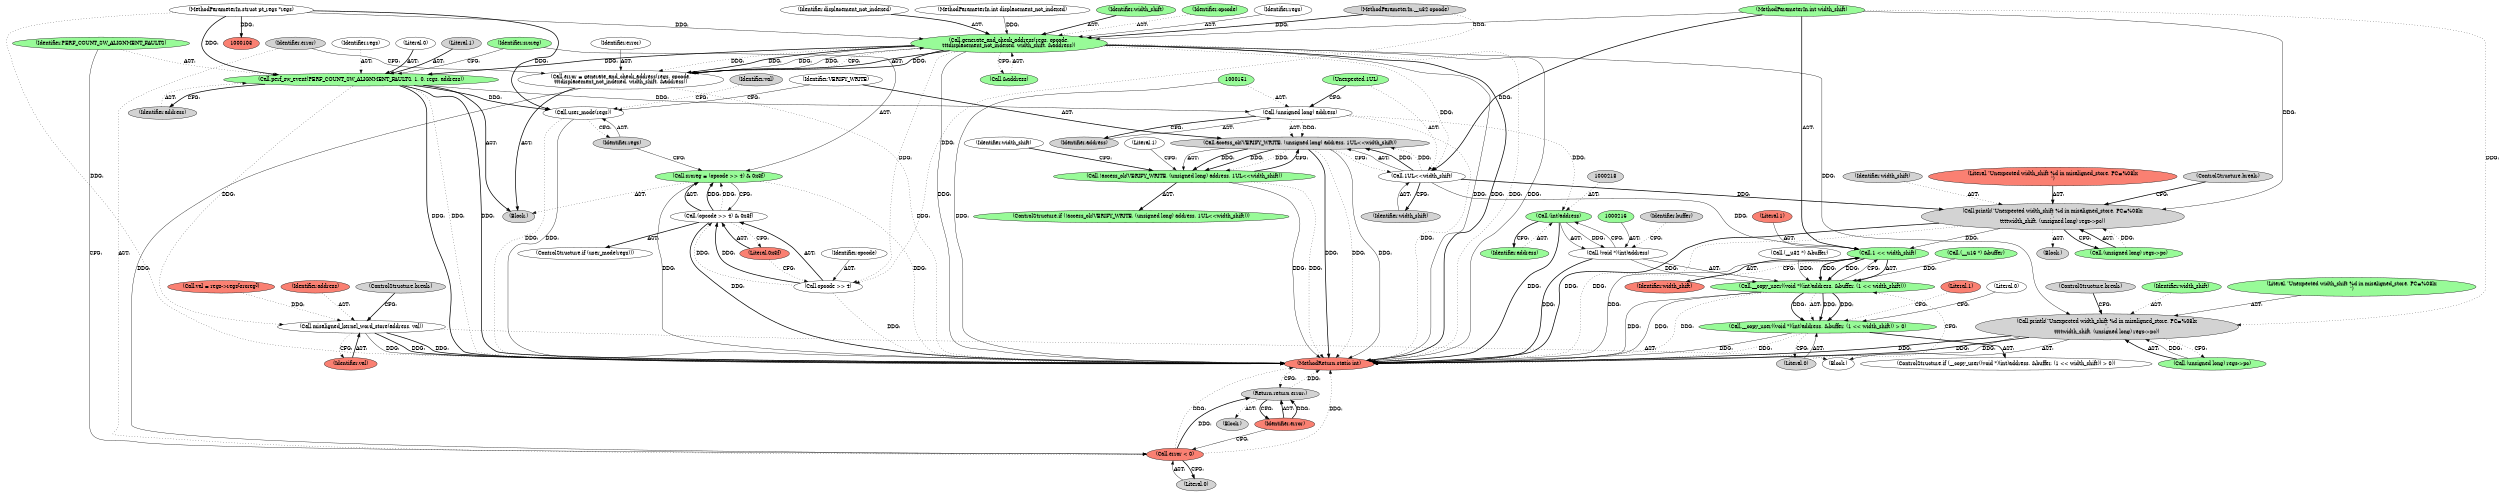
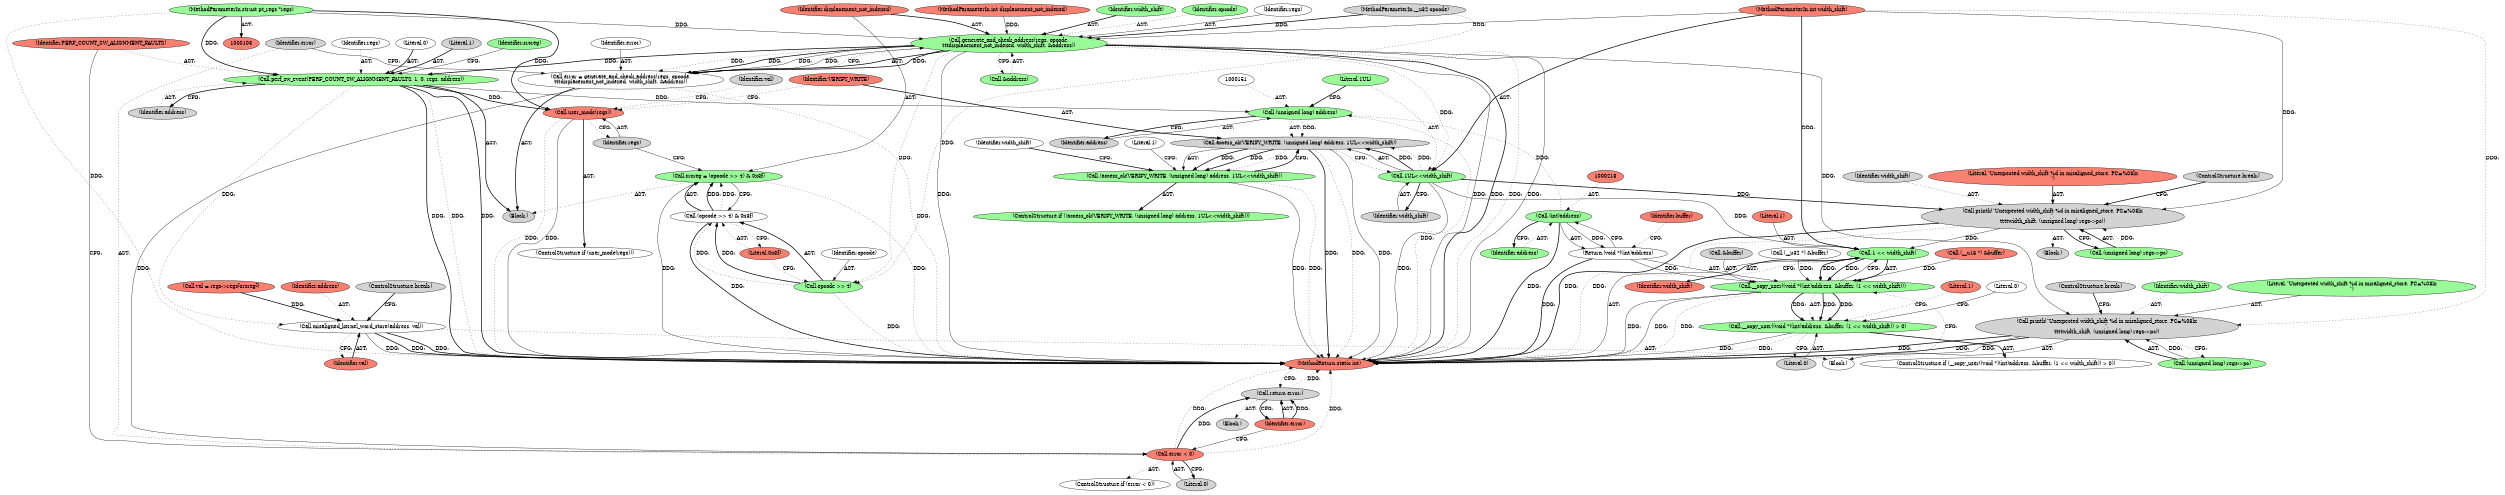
(241, 10) -> (241, 10)
(844, 10) -> (844, 10)
(1002, 10) -> (1002, 10)
(1802, 10) -> (1802, 10)
(248, 25) -> (248, 25)
(101, 43) -> (101, 43)
(871, 57) -> (885, 130)
(836, 80) -> (836, 80)
(1236, 80) -> (1236, 80)
(1356, 80) -> (1356, 80)
(1506, 98) -> (1506, 98)
(716, 100) -> (716, 100)
(583, 113) -> (583, 113)
(1300, 113) -> (1300, 113)
(1489, 128) -> (1475, 134)
(1809, 128) -> (1809, 128)
(1422, 177) -> (1422, 177)
(1606, 177) -> (1606, 177)
(1616, 217) -> none
(1672, 217) -> (1672, 217)
(654, 234) -> (583, 182)
(735, 239) -> (735, 239)
(1618, 254) -> (1618, 254)
none -> (1726, 254)
(1976, 254) -> (1976, 254)
(962, 256) -> (1399, 260)
(828, 287) -> (828, 287)
(1615, 305) -> (1615, 305)
(289, 306) -> (289, 306)
(1280, 394) -> (1280, 394)
none -> (1115, 485)
